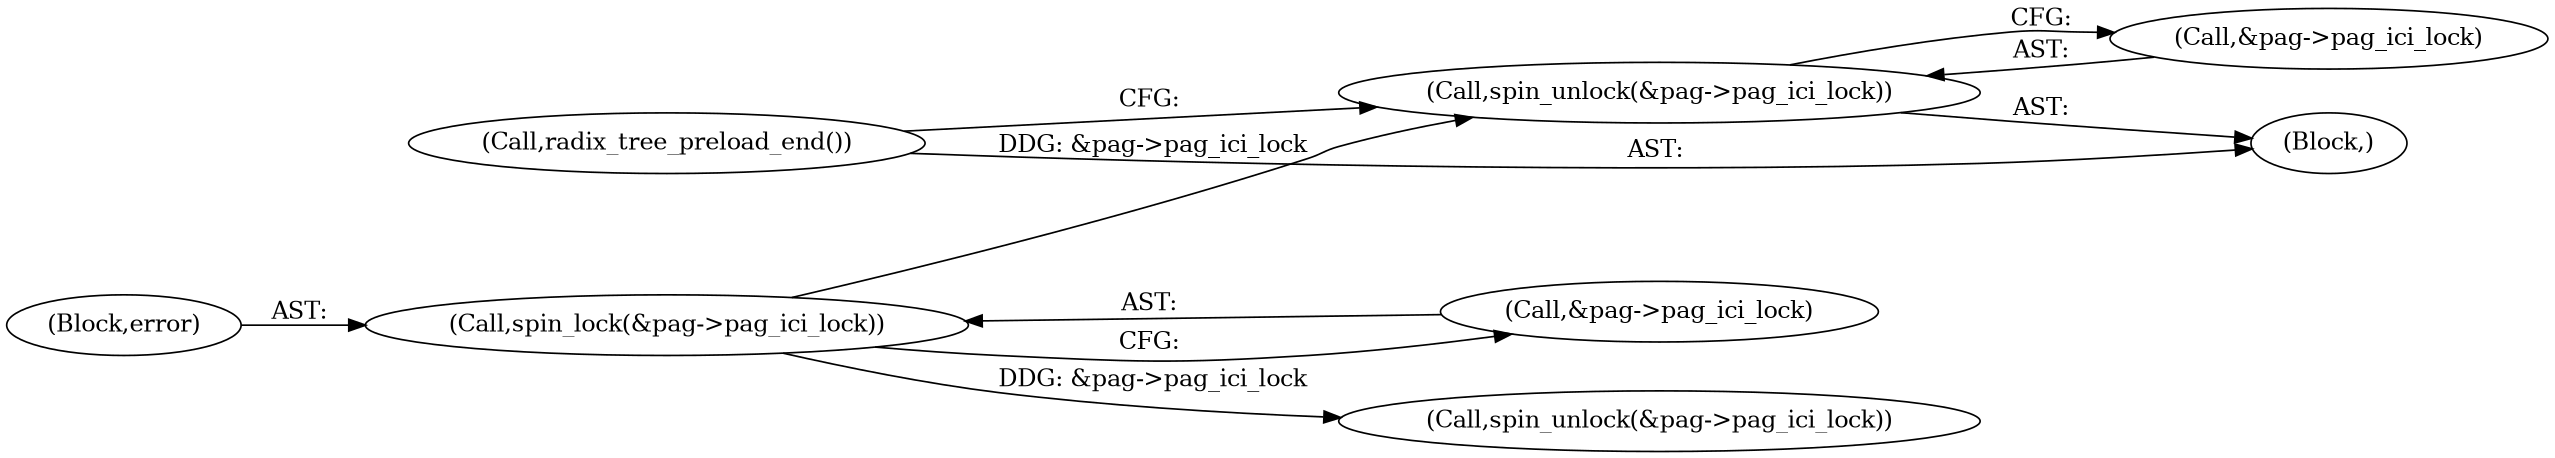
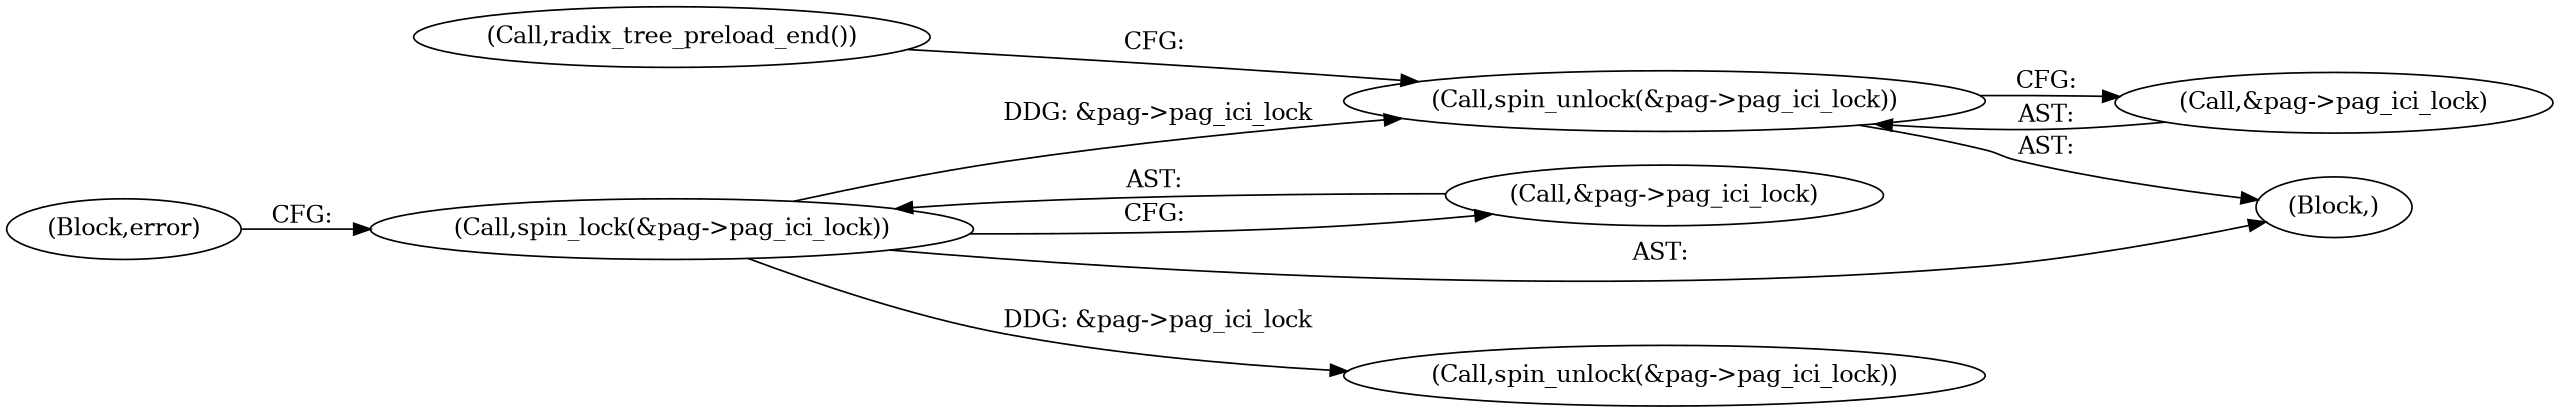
(1573, 168) -> (1571, 281)
(303, 313) -> (306, 216)
